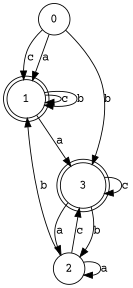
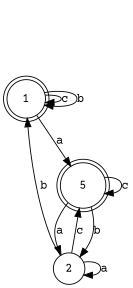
(54, 19) -> none
(83, 186) -> (83, 186)
